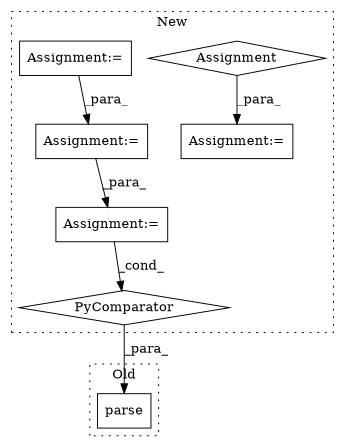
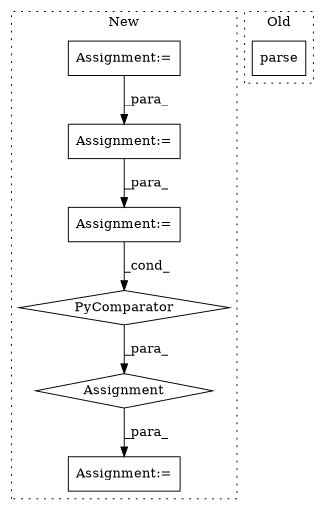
(124, 354) -> (124, 344)
